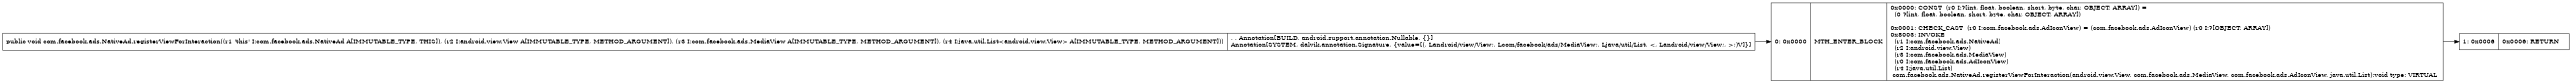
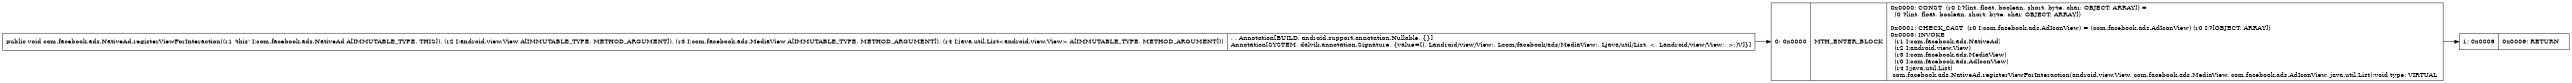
(1920, 35) -> (1920, 35)
